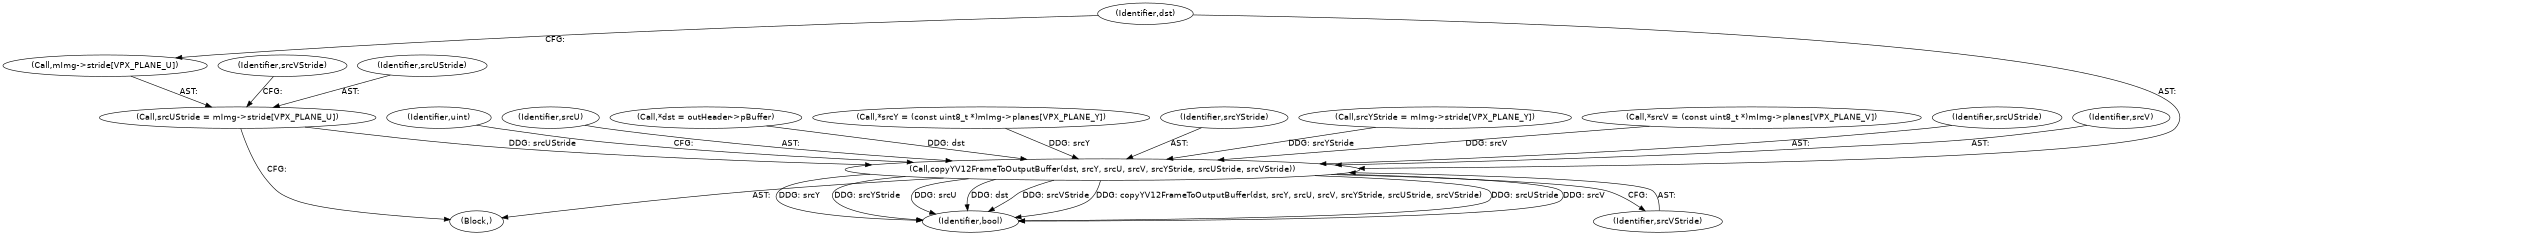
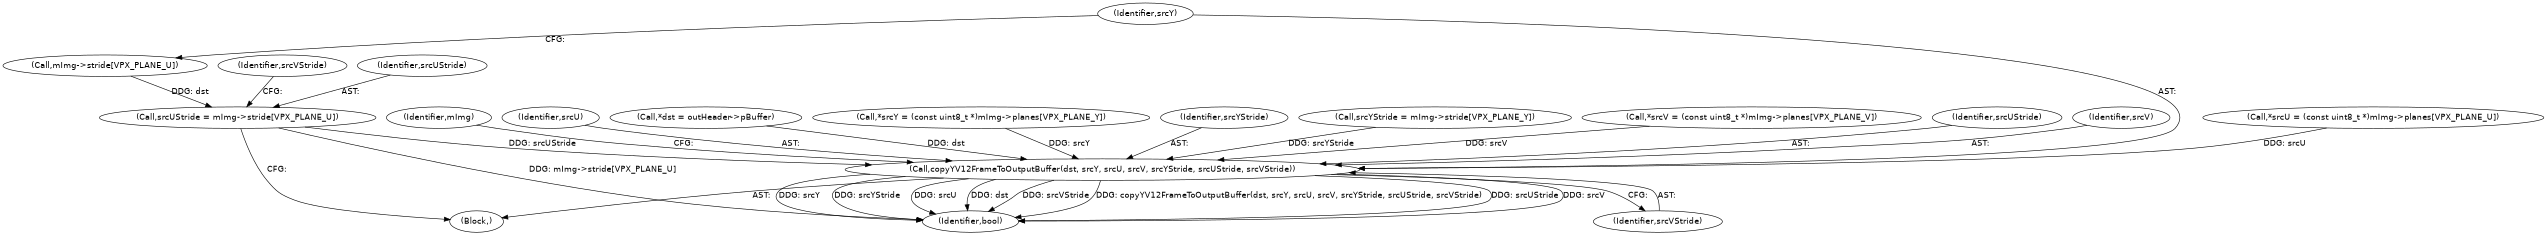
(1145, 14) -> (1145, 14)
(190, 92) -> (190, 92)
(439, 118) -> (439, 118)
none -> (2373, 118)
none -> (595, 191)
